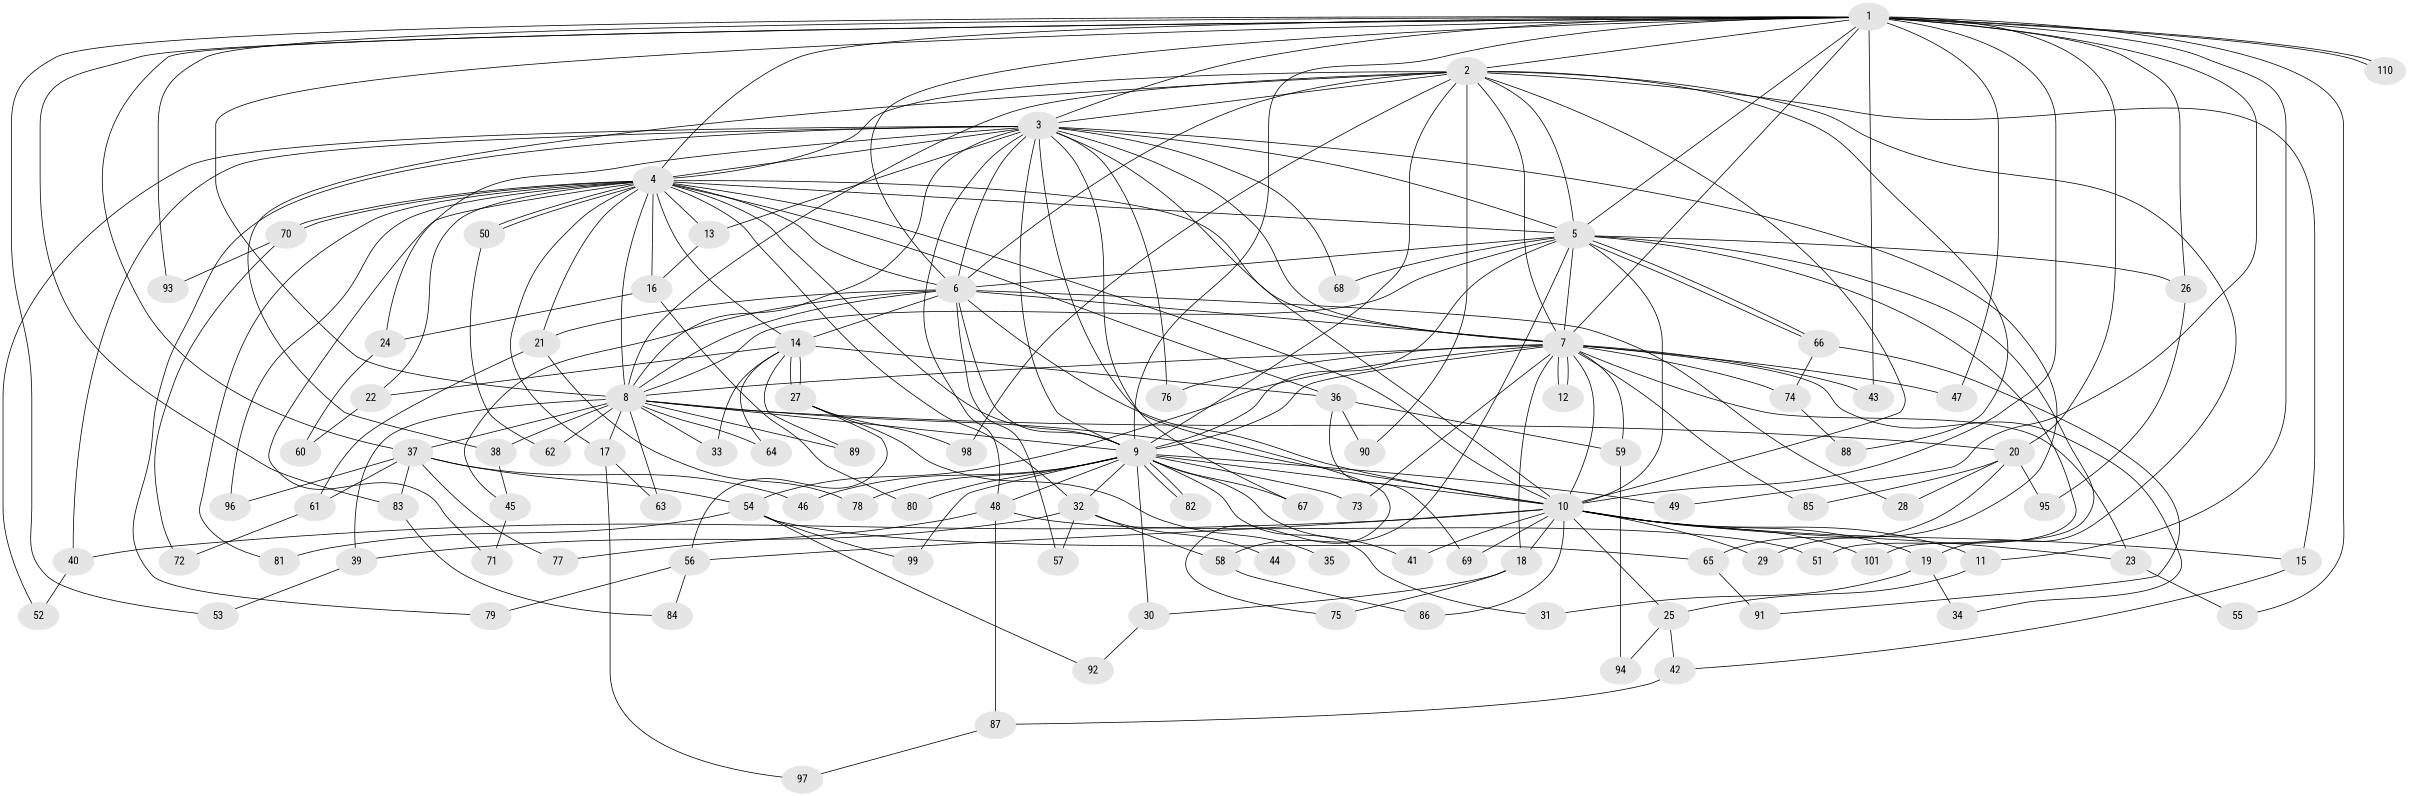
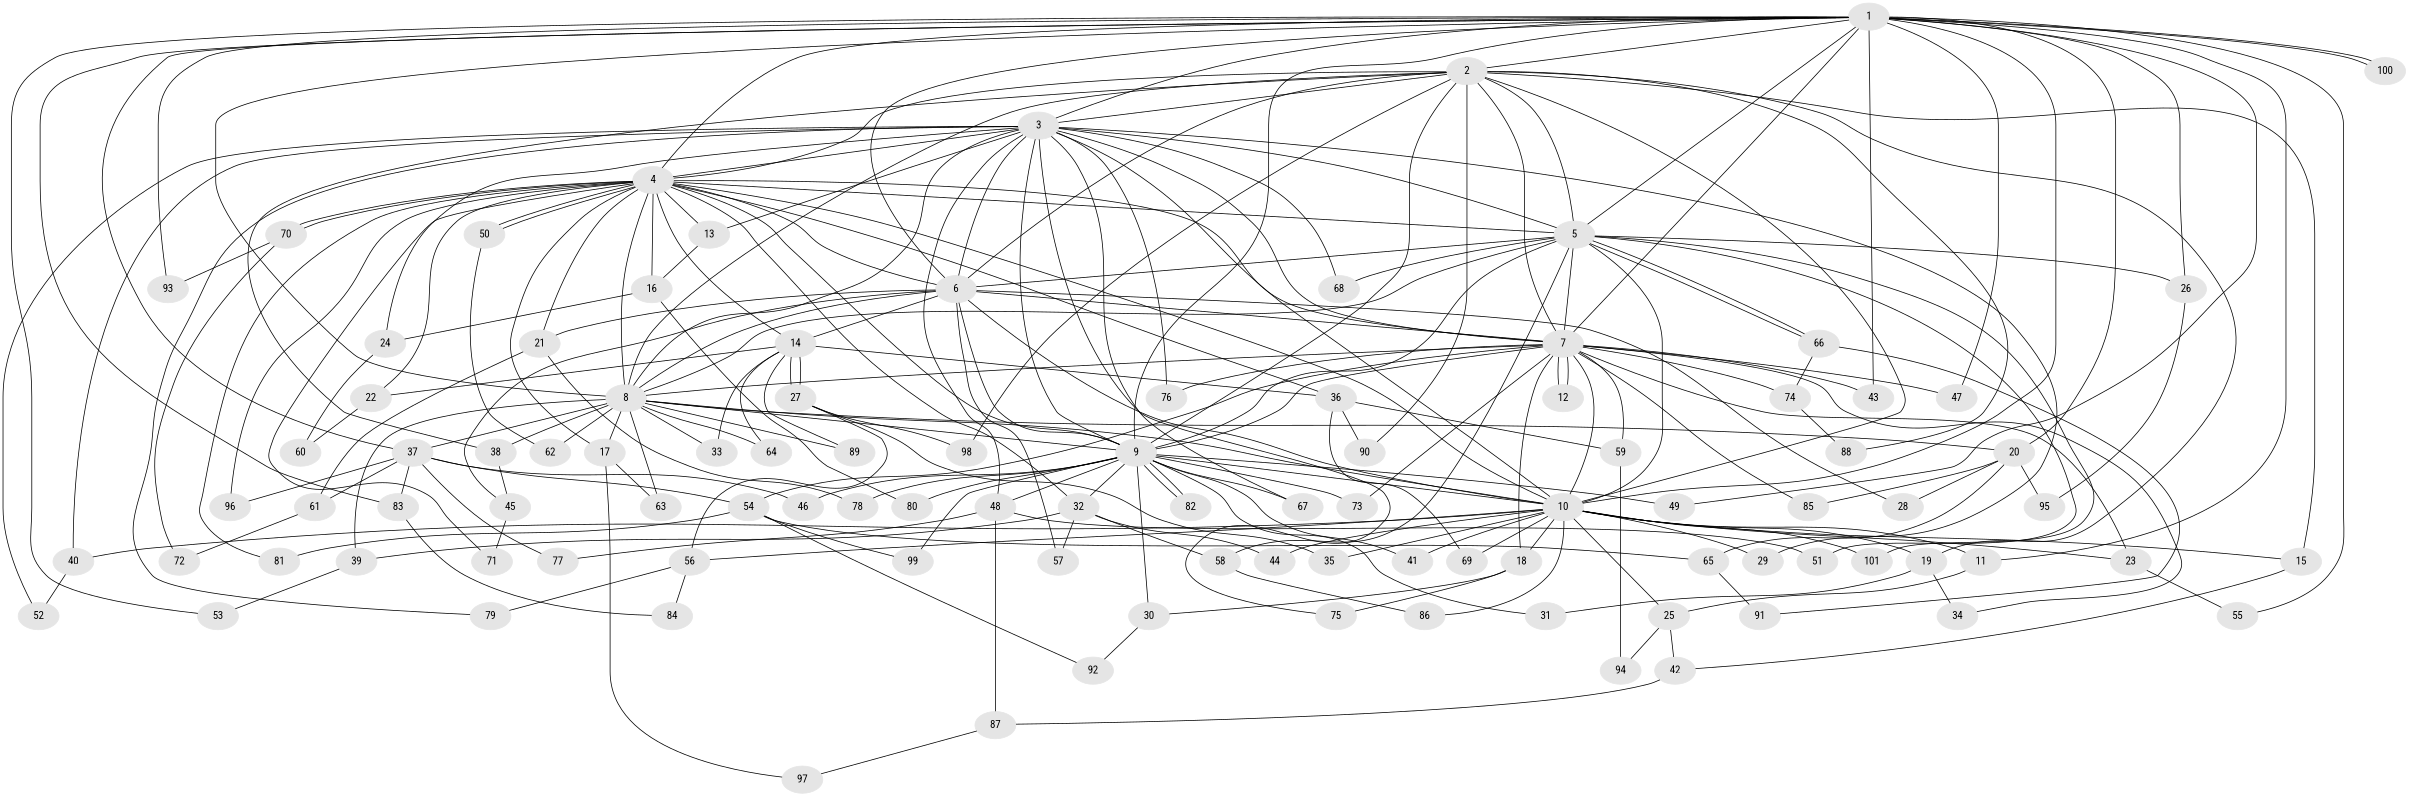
(2385, 71) -> (2385, 71)
none -> (1448, 522)
none -> (1441, 535)
